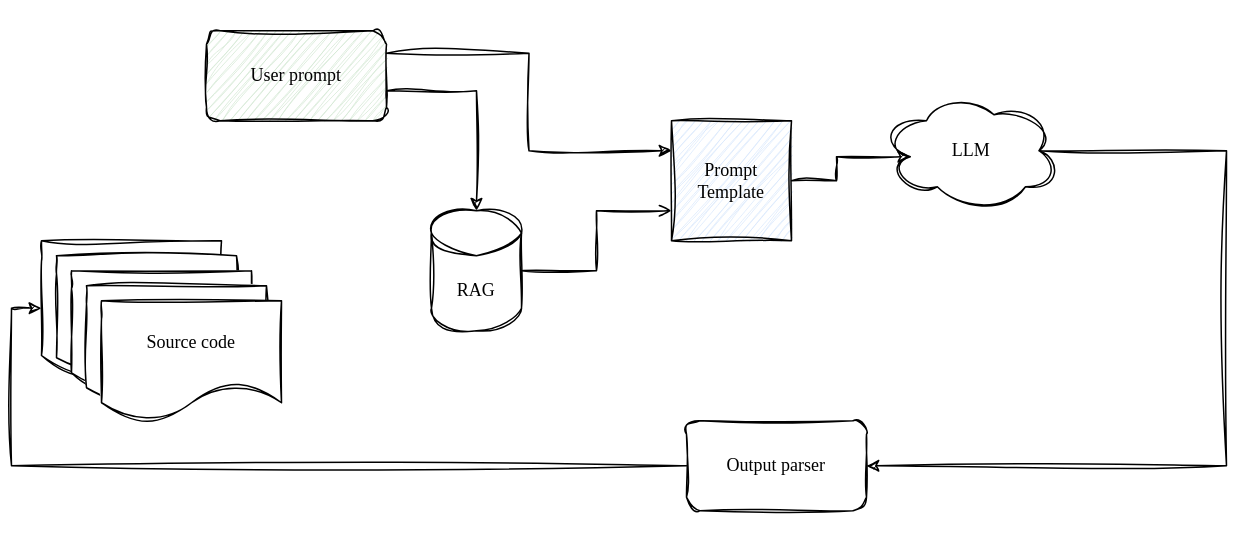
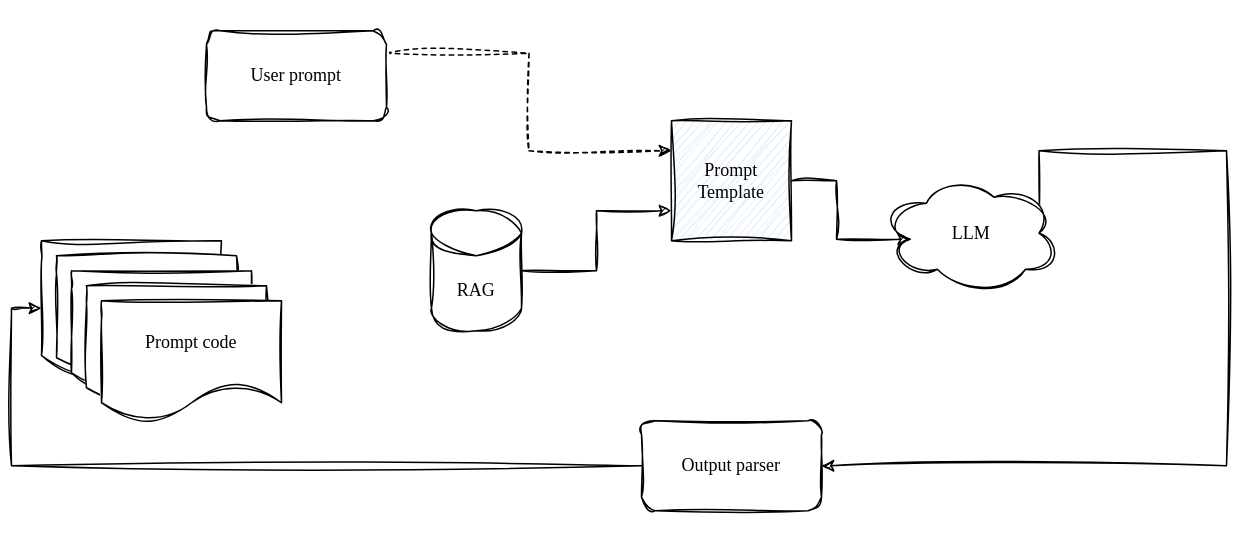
(296, 76) -> (296, 76)
(529, 97) -> (529, 97)
(476, 102) -> none
(971, 151) -> (971, 233)
(662, 211) -> (659, 211)
(191, 343) -> (191, 343)
(776, 466) -> (731, 466)
